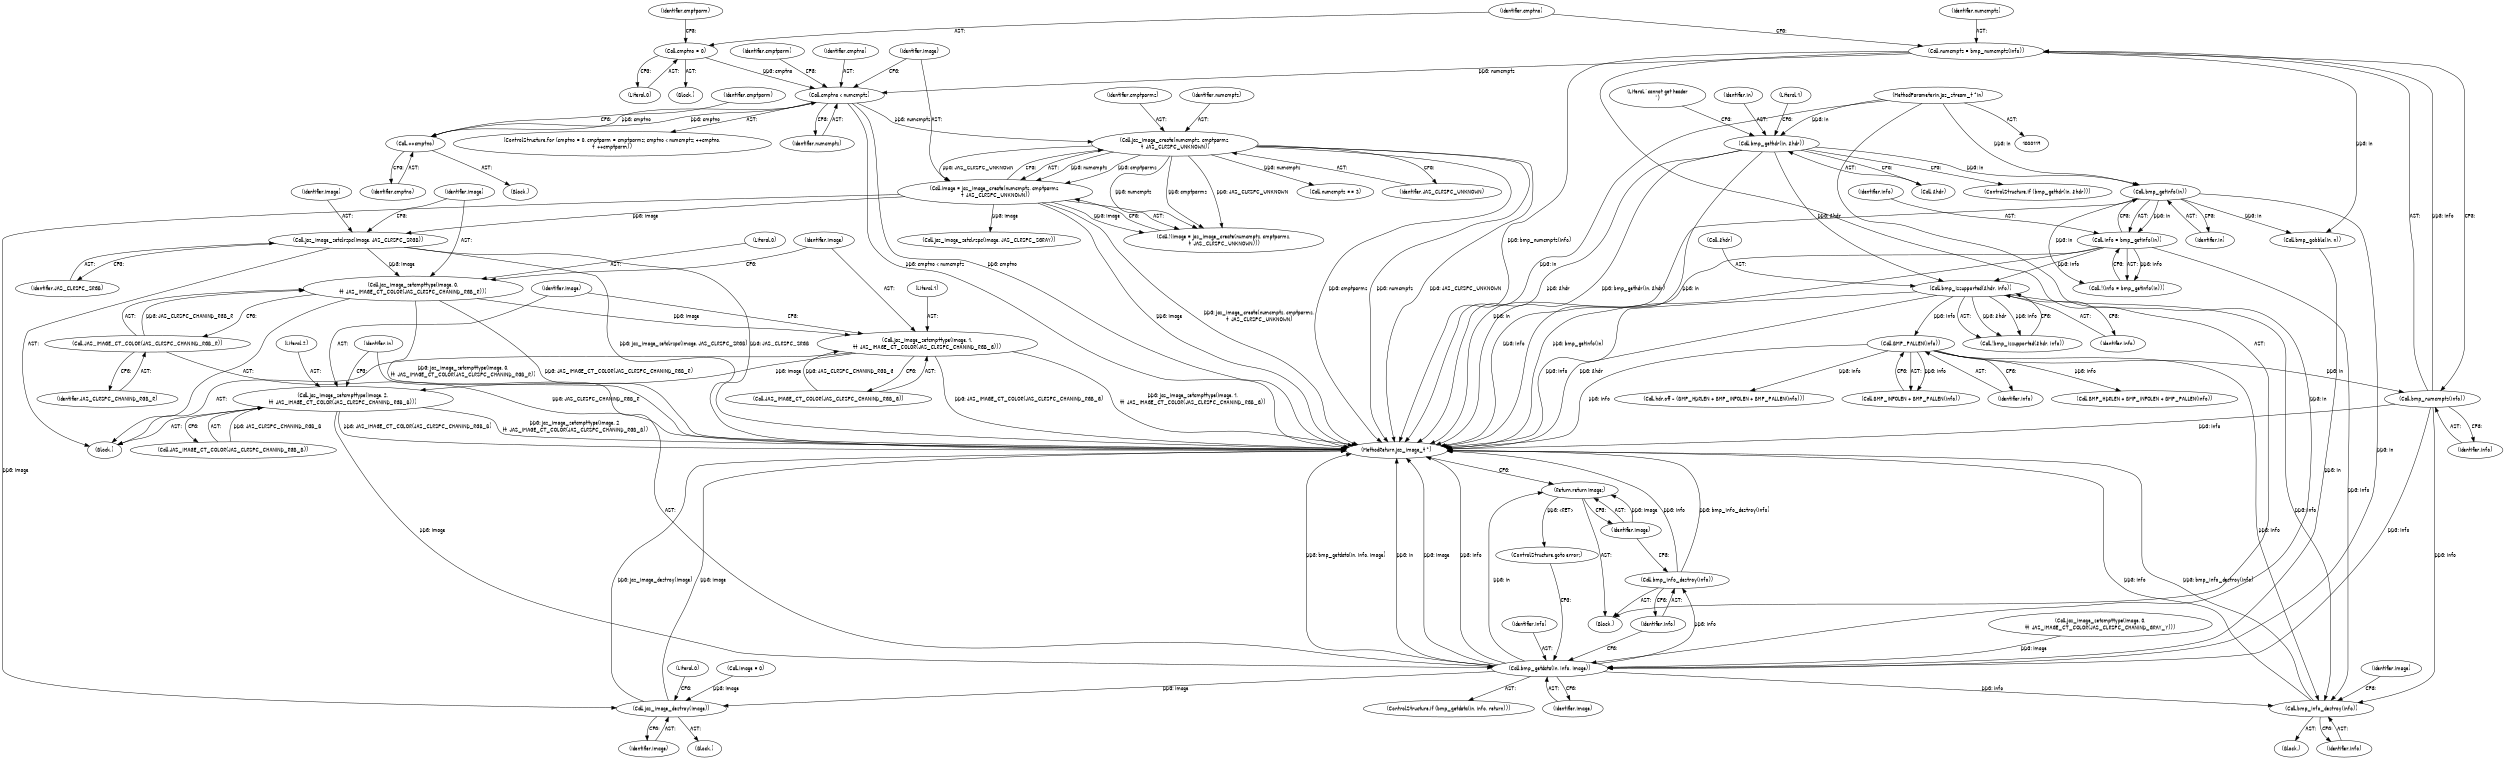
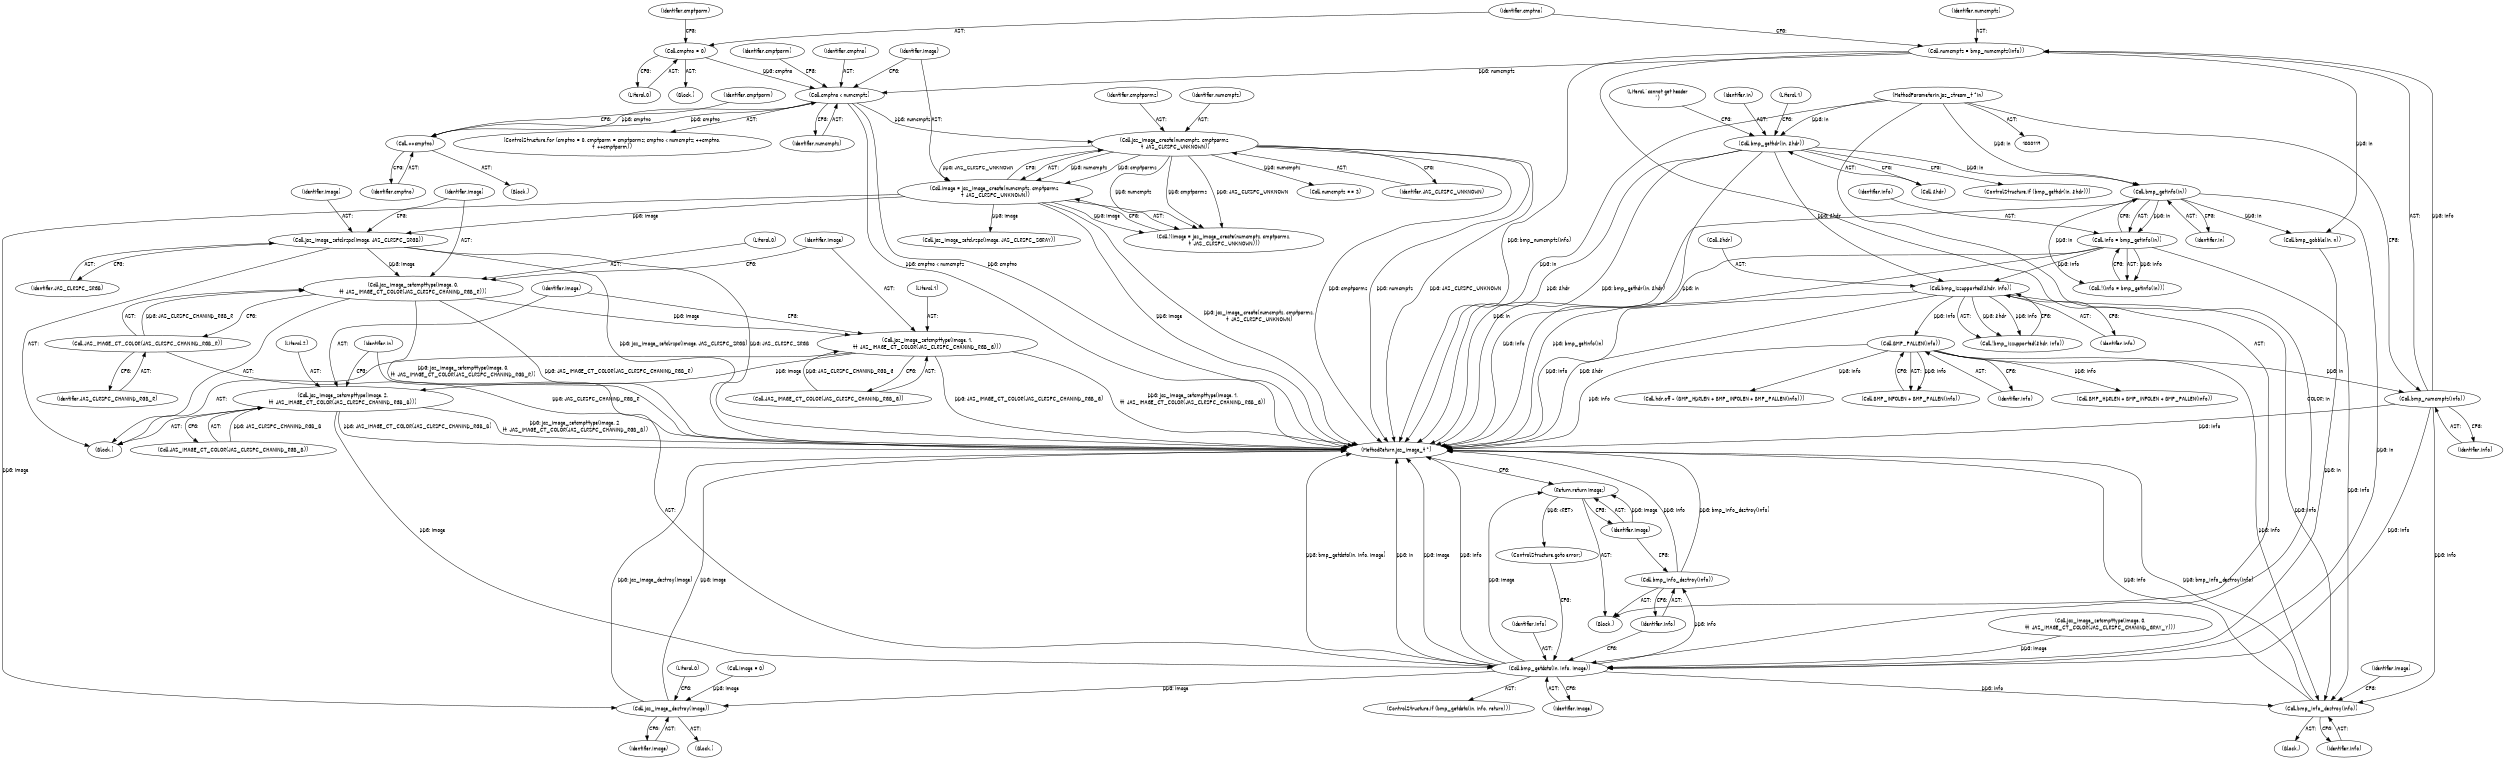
(2410, 64) -> (2280, 143)
(2318, 399) -> (2318, 399)
(1502, 580) -> (1502, 580)
